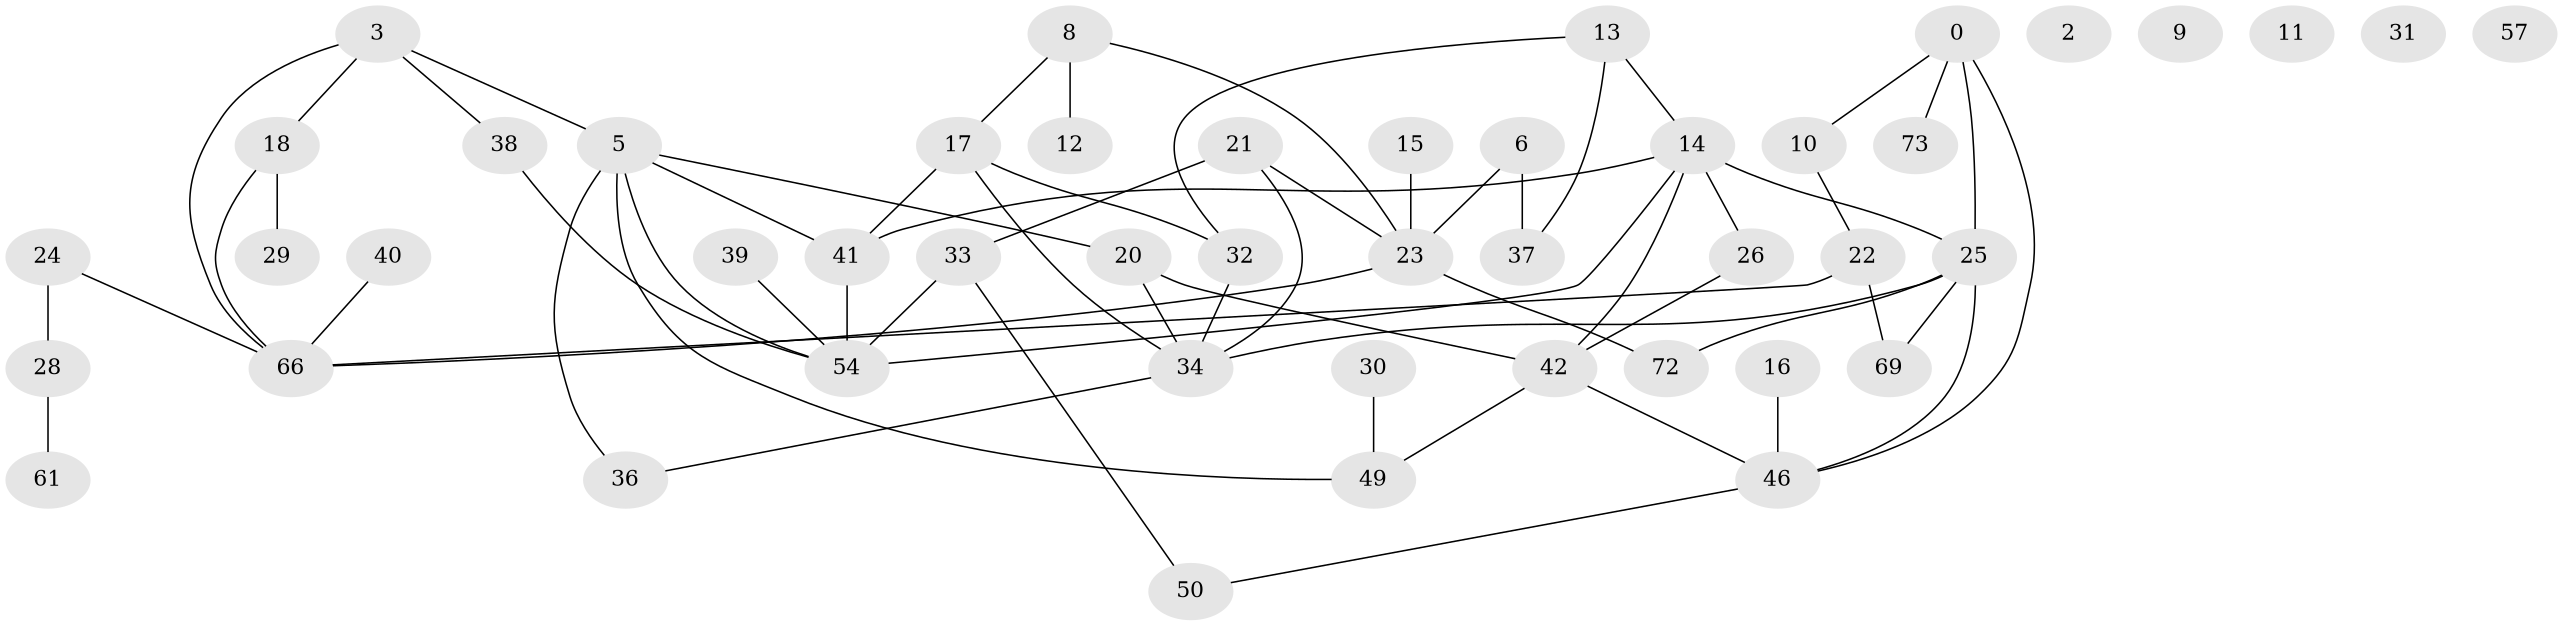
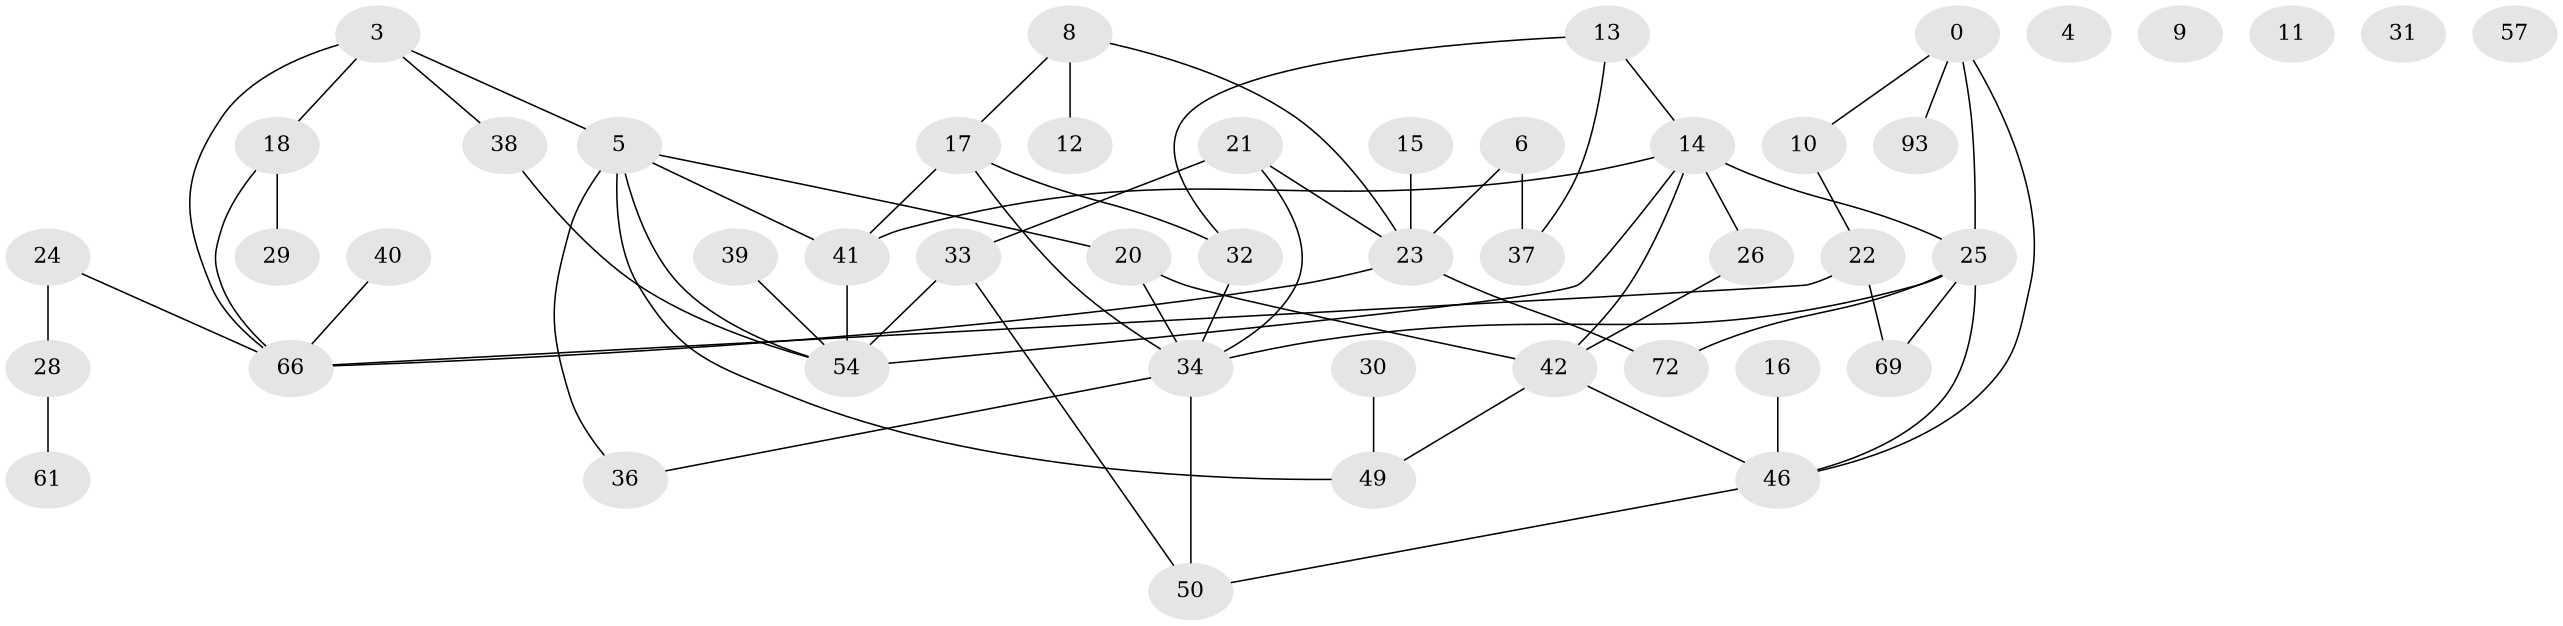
(2069, 34) -> (2069, 34)
(1916, 146) -> (1916, 146)
none -> (1191, 488)
